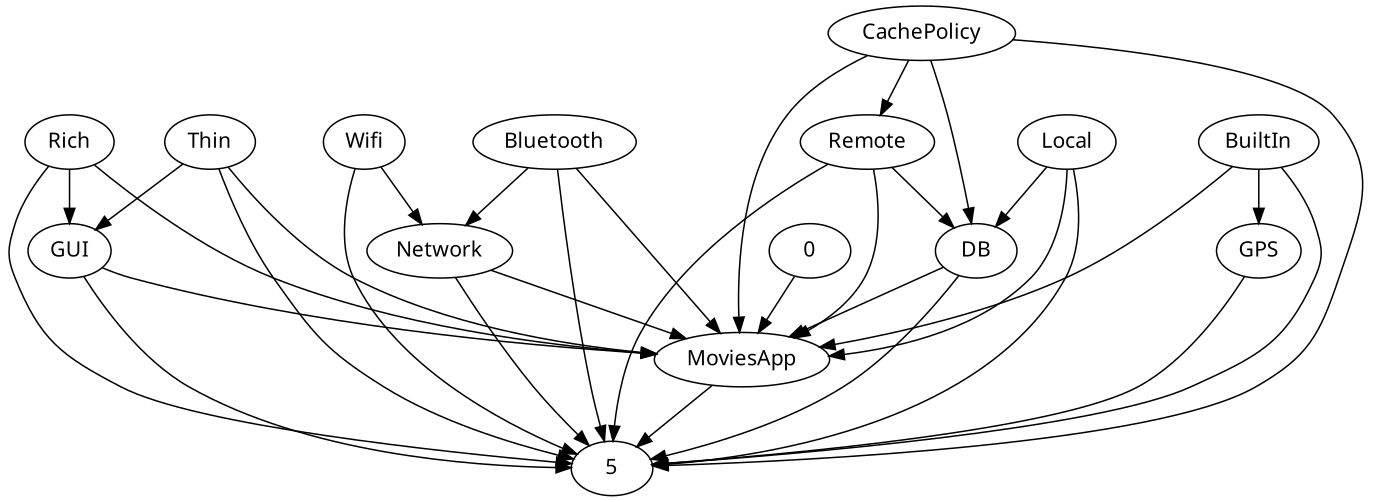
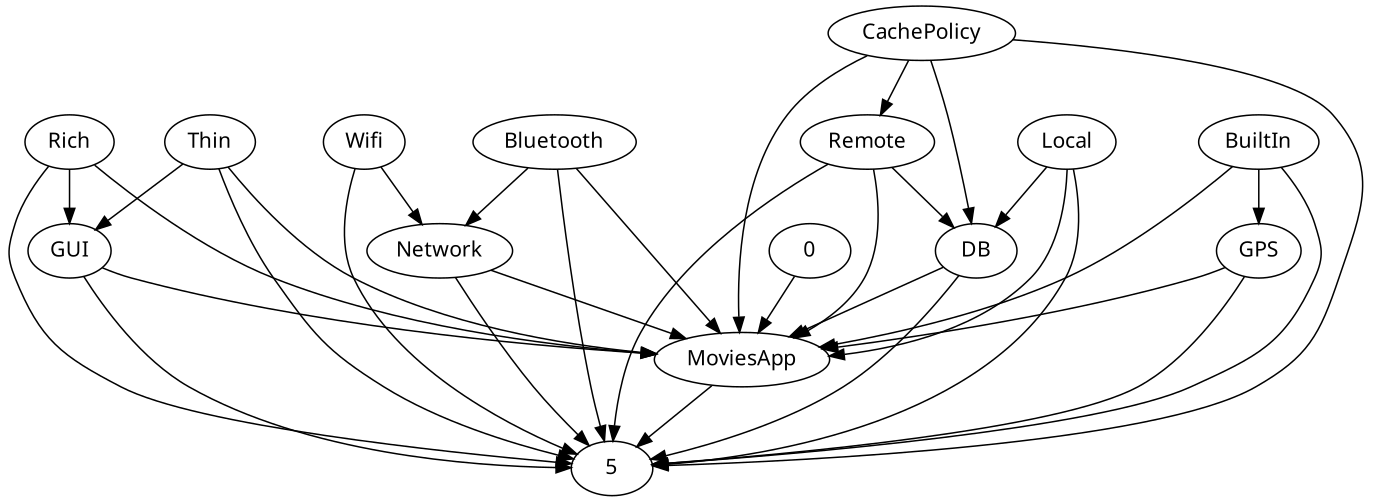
none -> (1024, 318)
